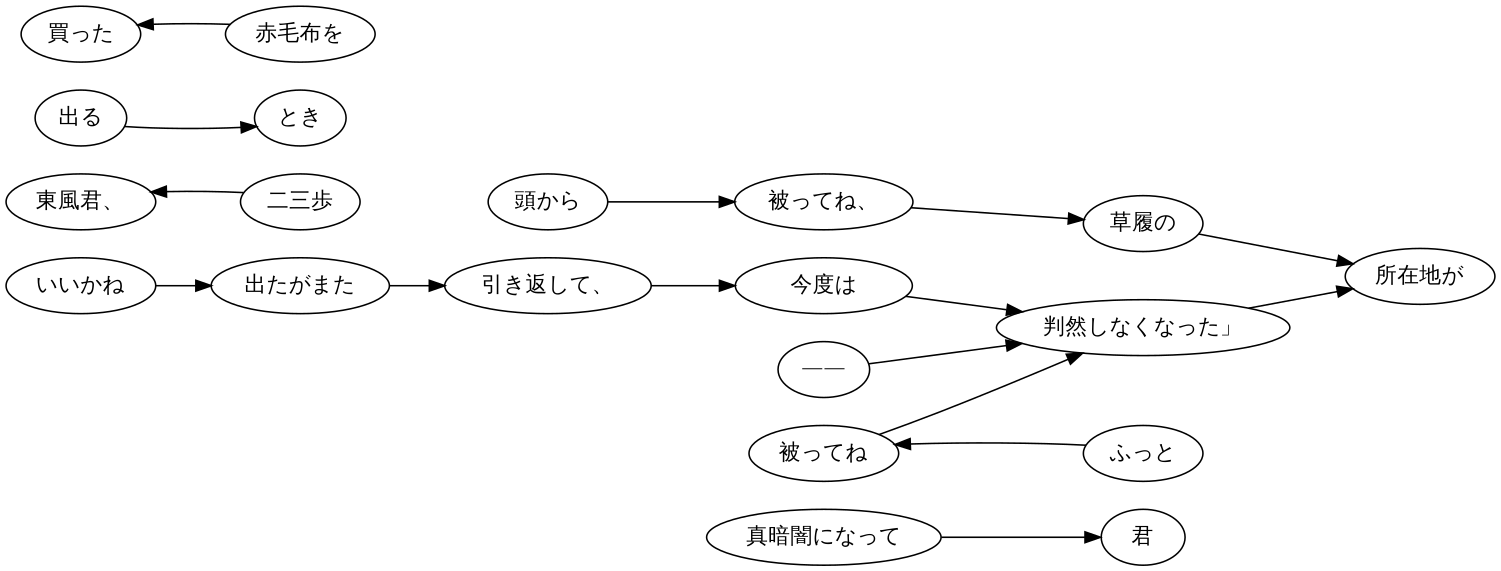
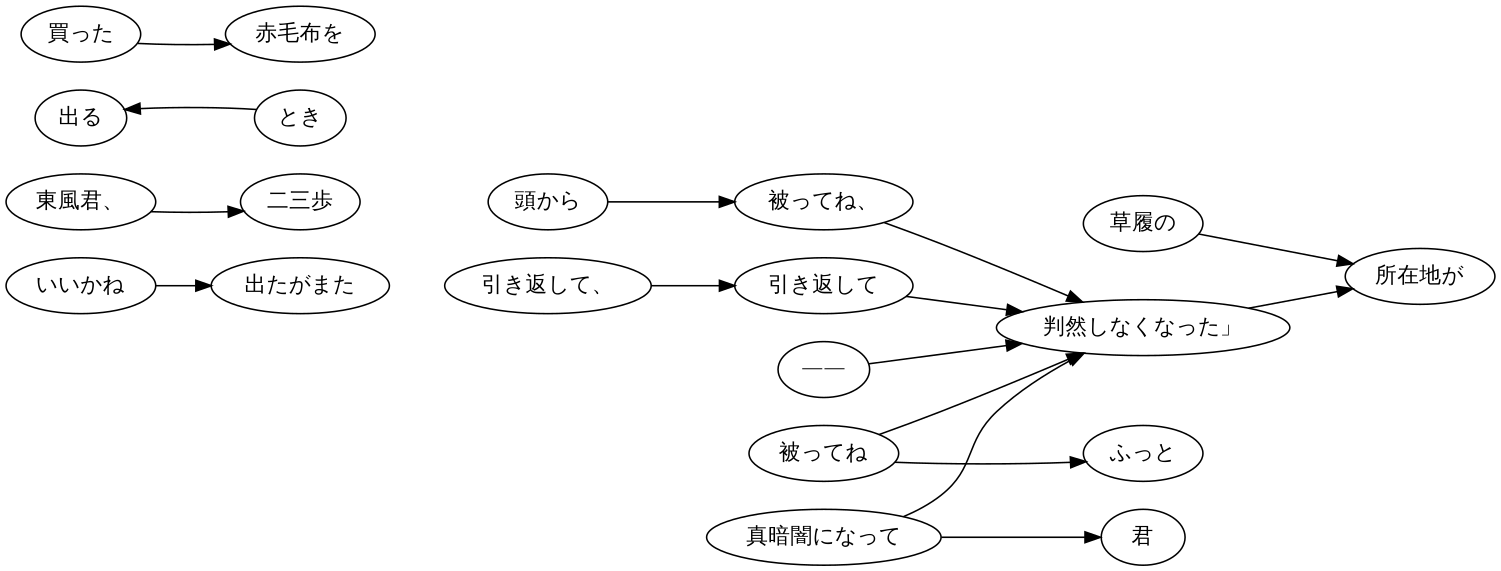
(192, 24) -> (176, 45)
(183, 128) -> (198, 108)
(205, 191) -> (189, 212)
(989, 213) -> (977, 258)
(409, 286) -> none
(824, 286) -> (824, 286)
none -> (979, 433)
(998, 443) -> (983, 464)
